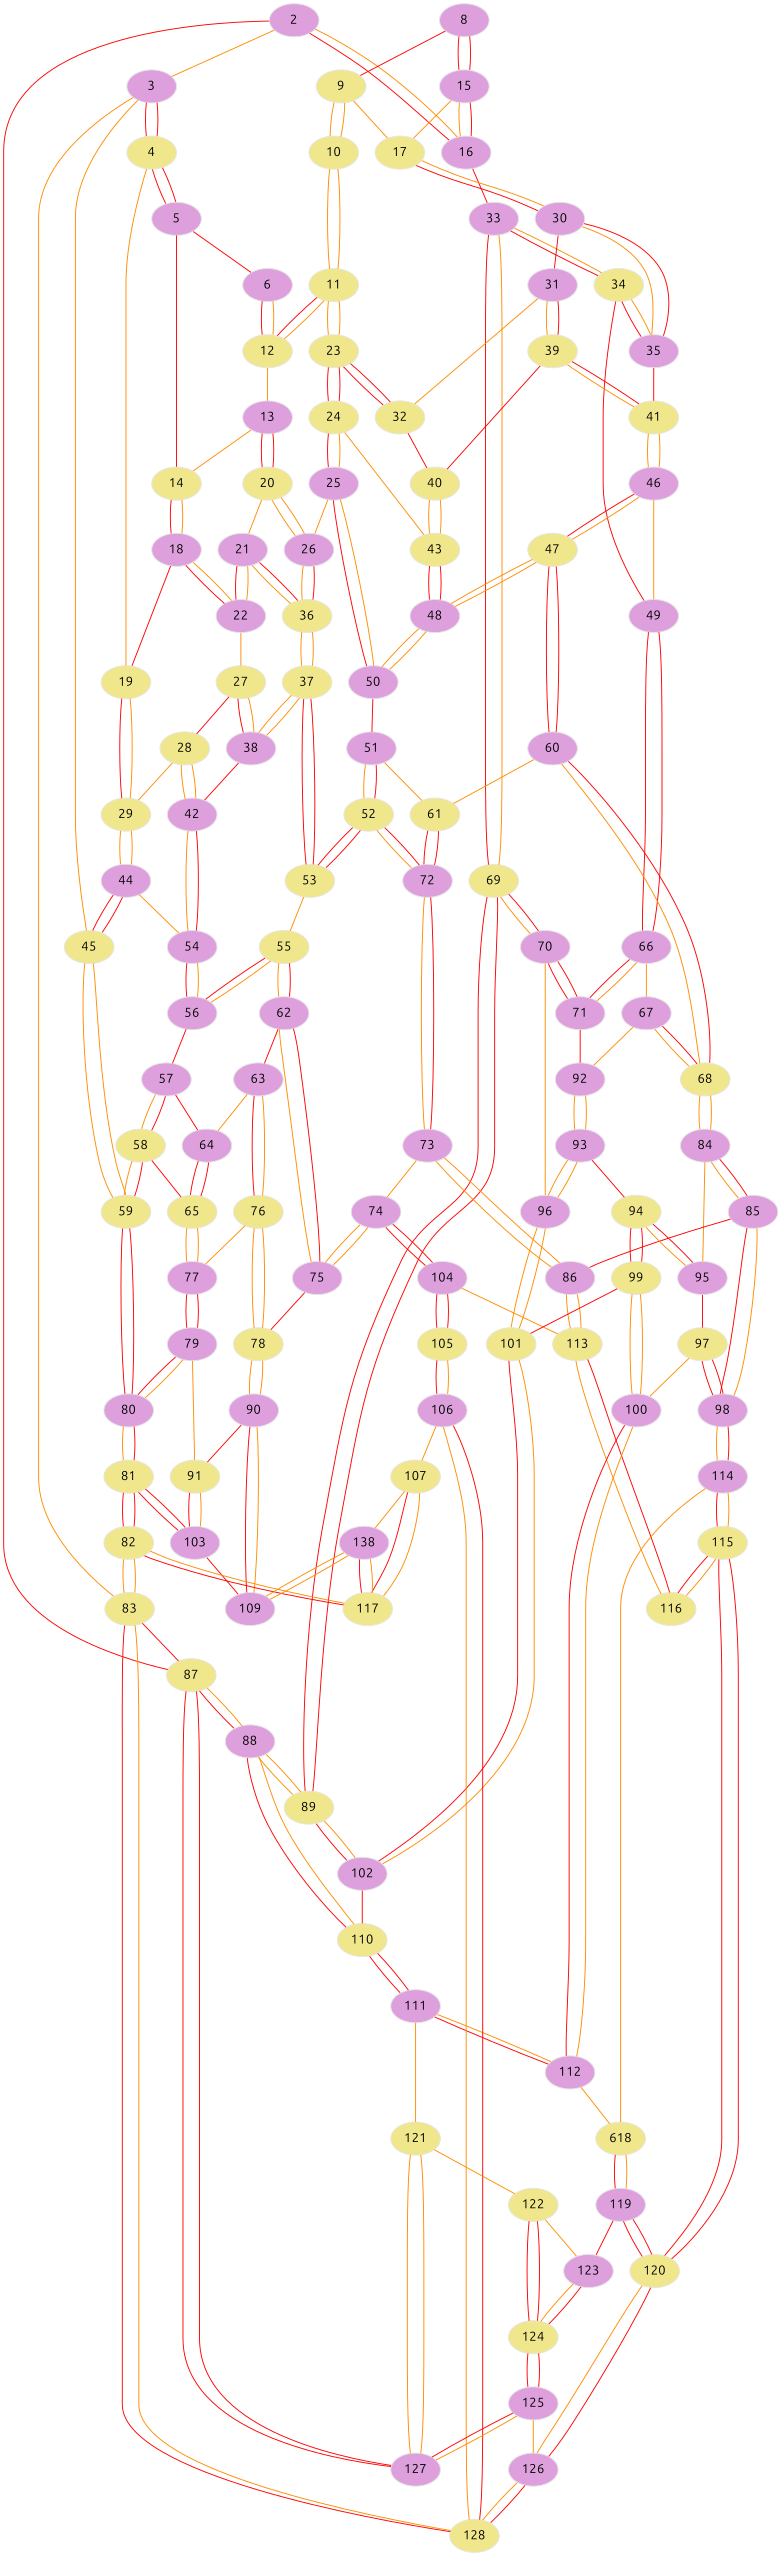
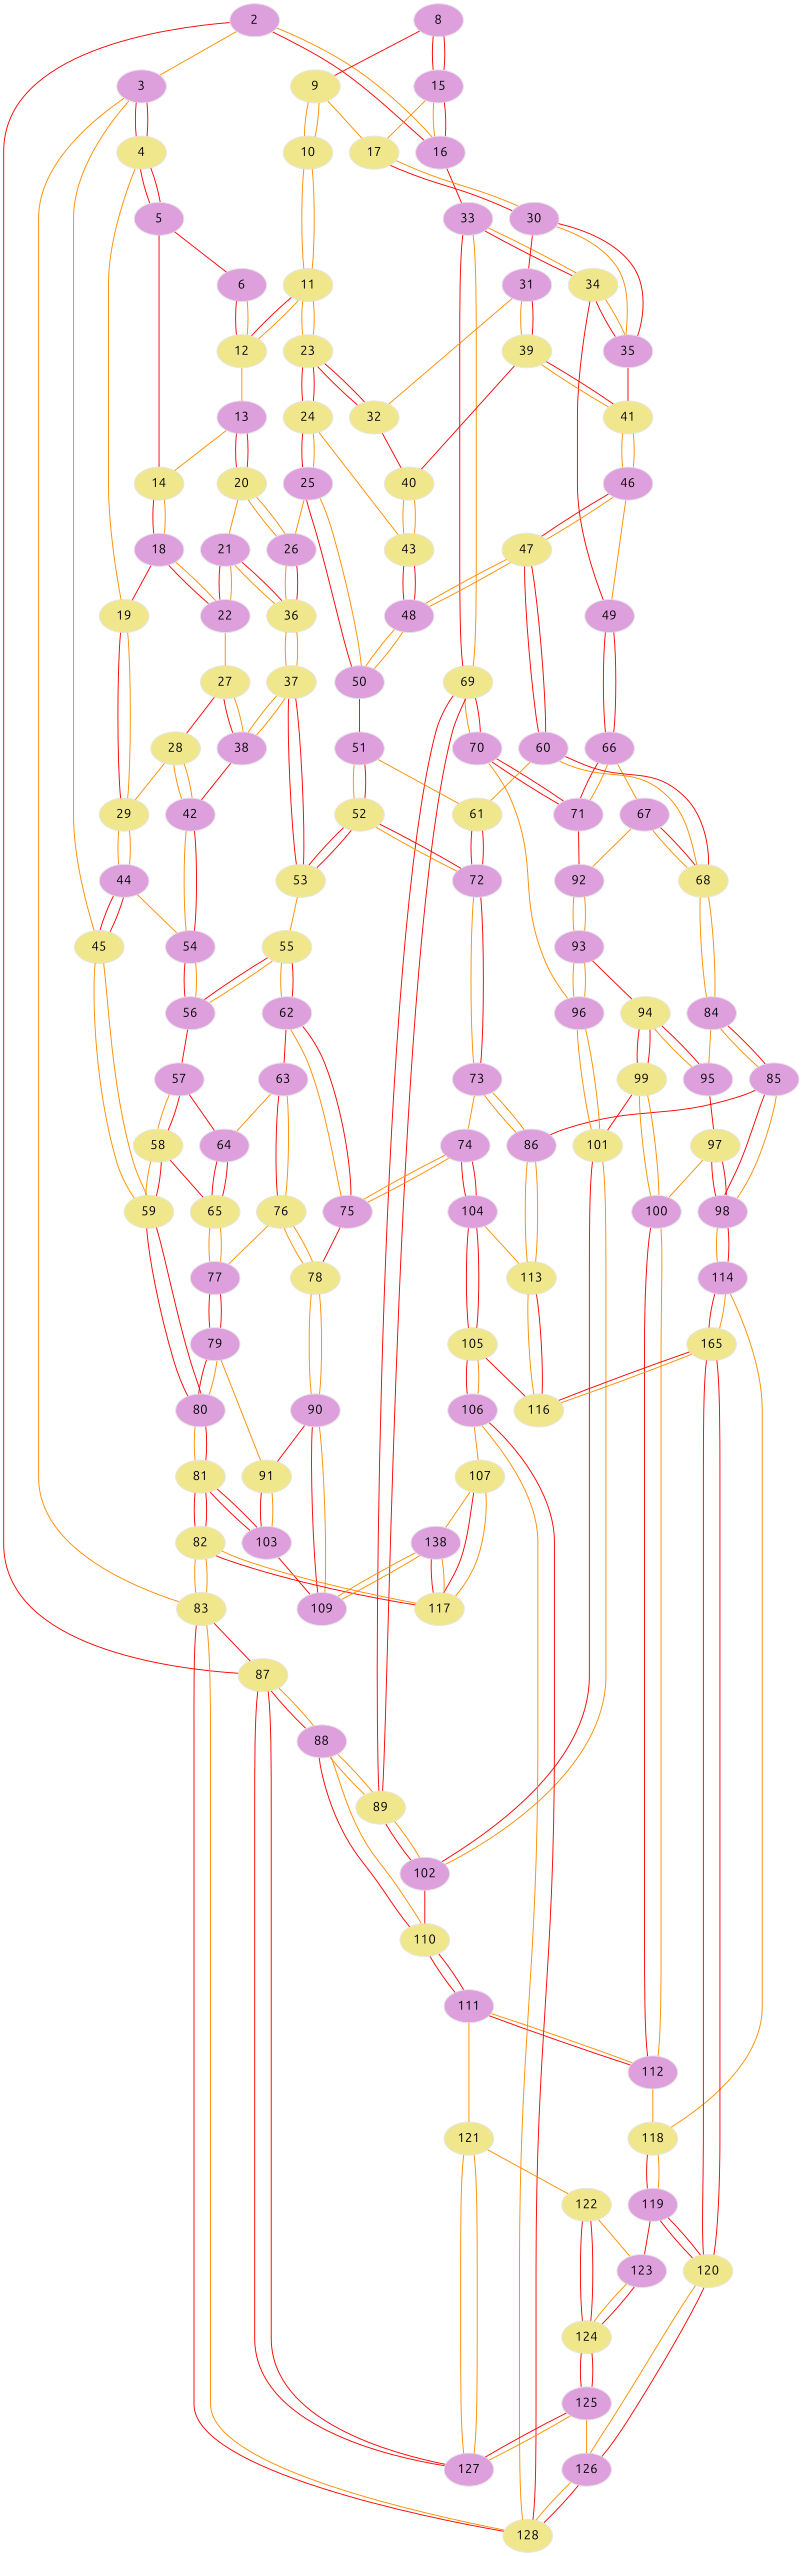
none -> (506, 1377)
(723, 1543) -> (712, 1344)
(621, 2139) -> (653, 2139)
